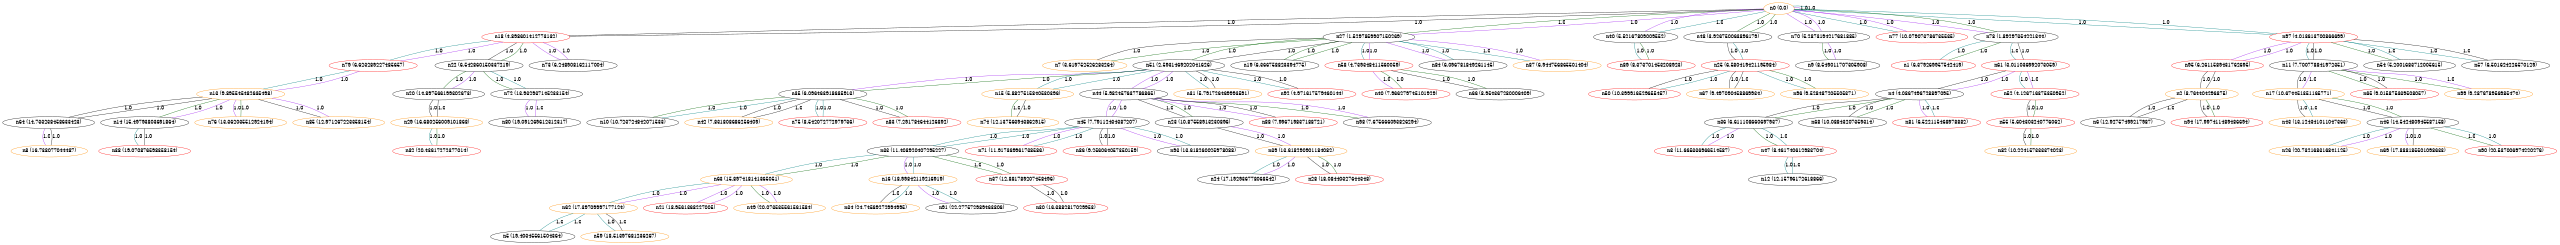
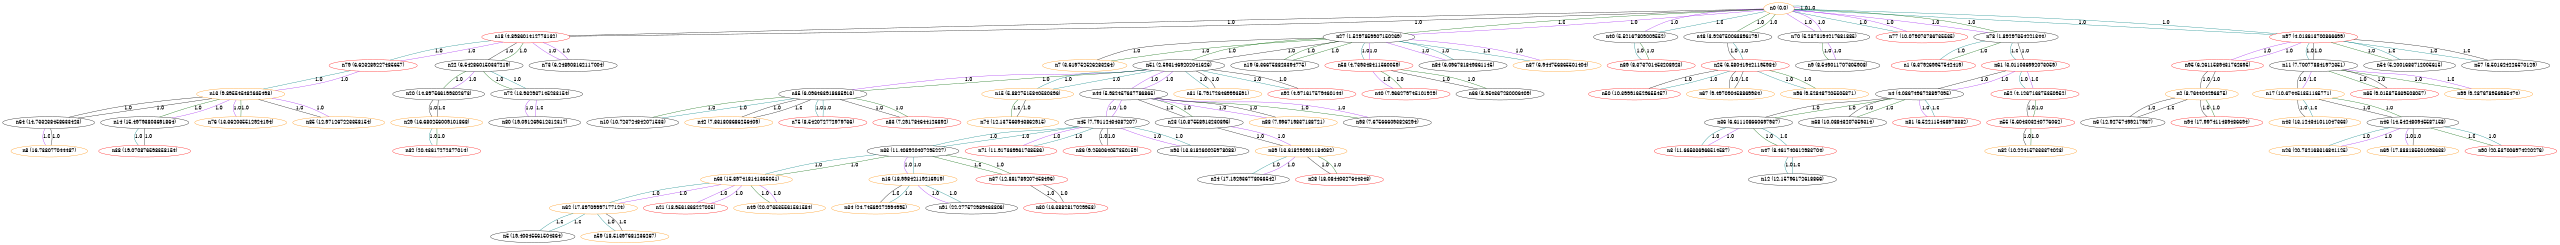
(1463, 66) -> (1463, 66)
(1293, 123) -> (1293, 123)
